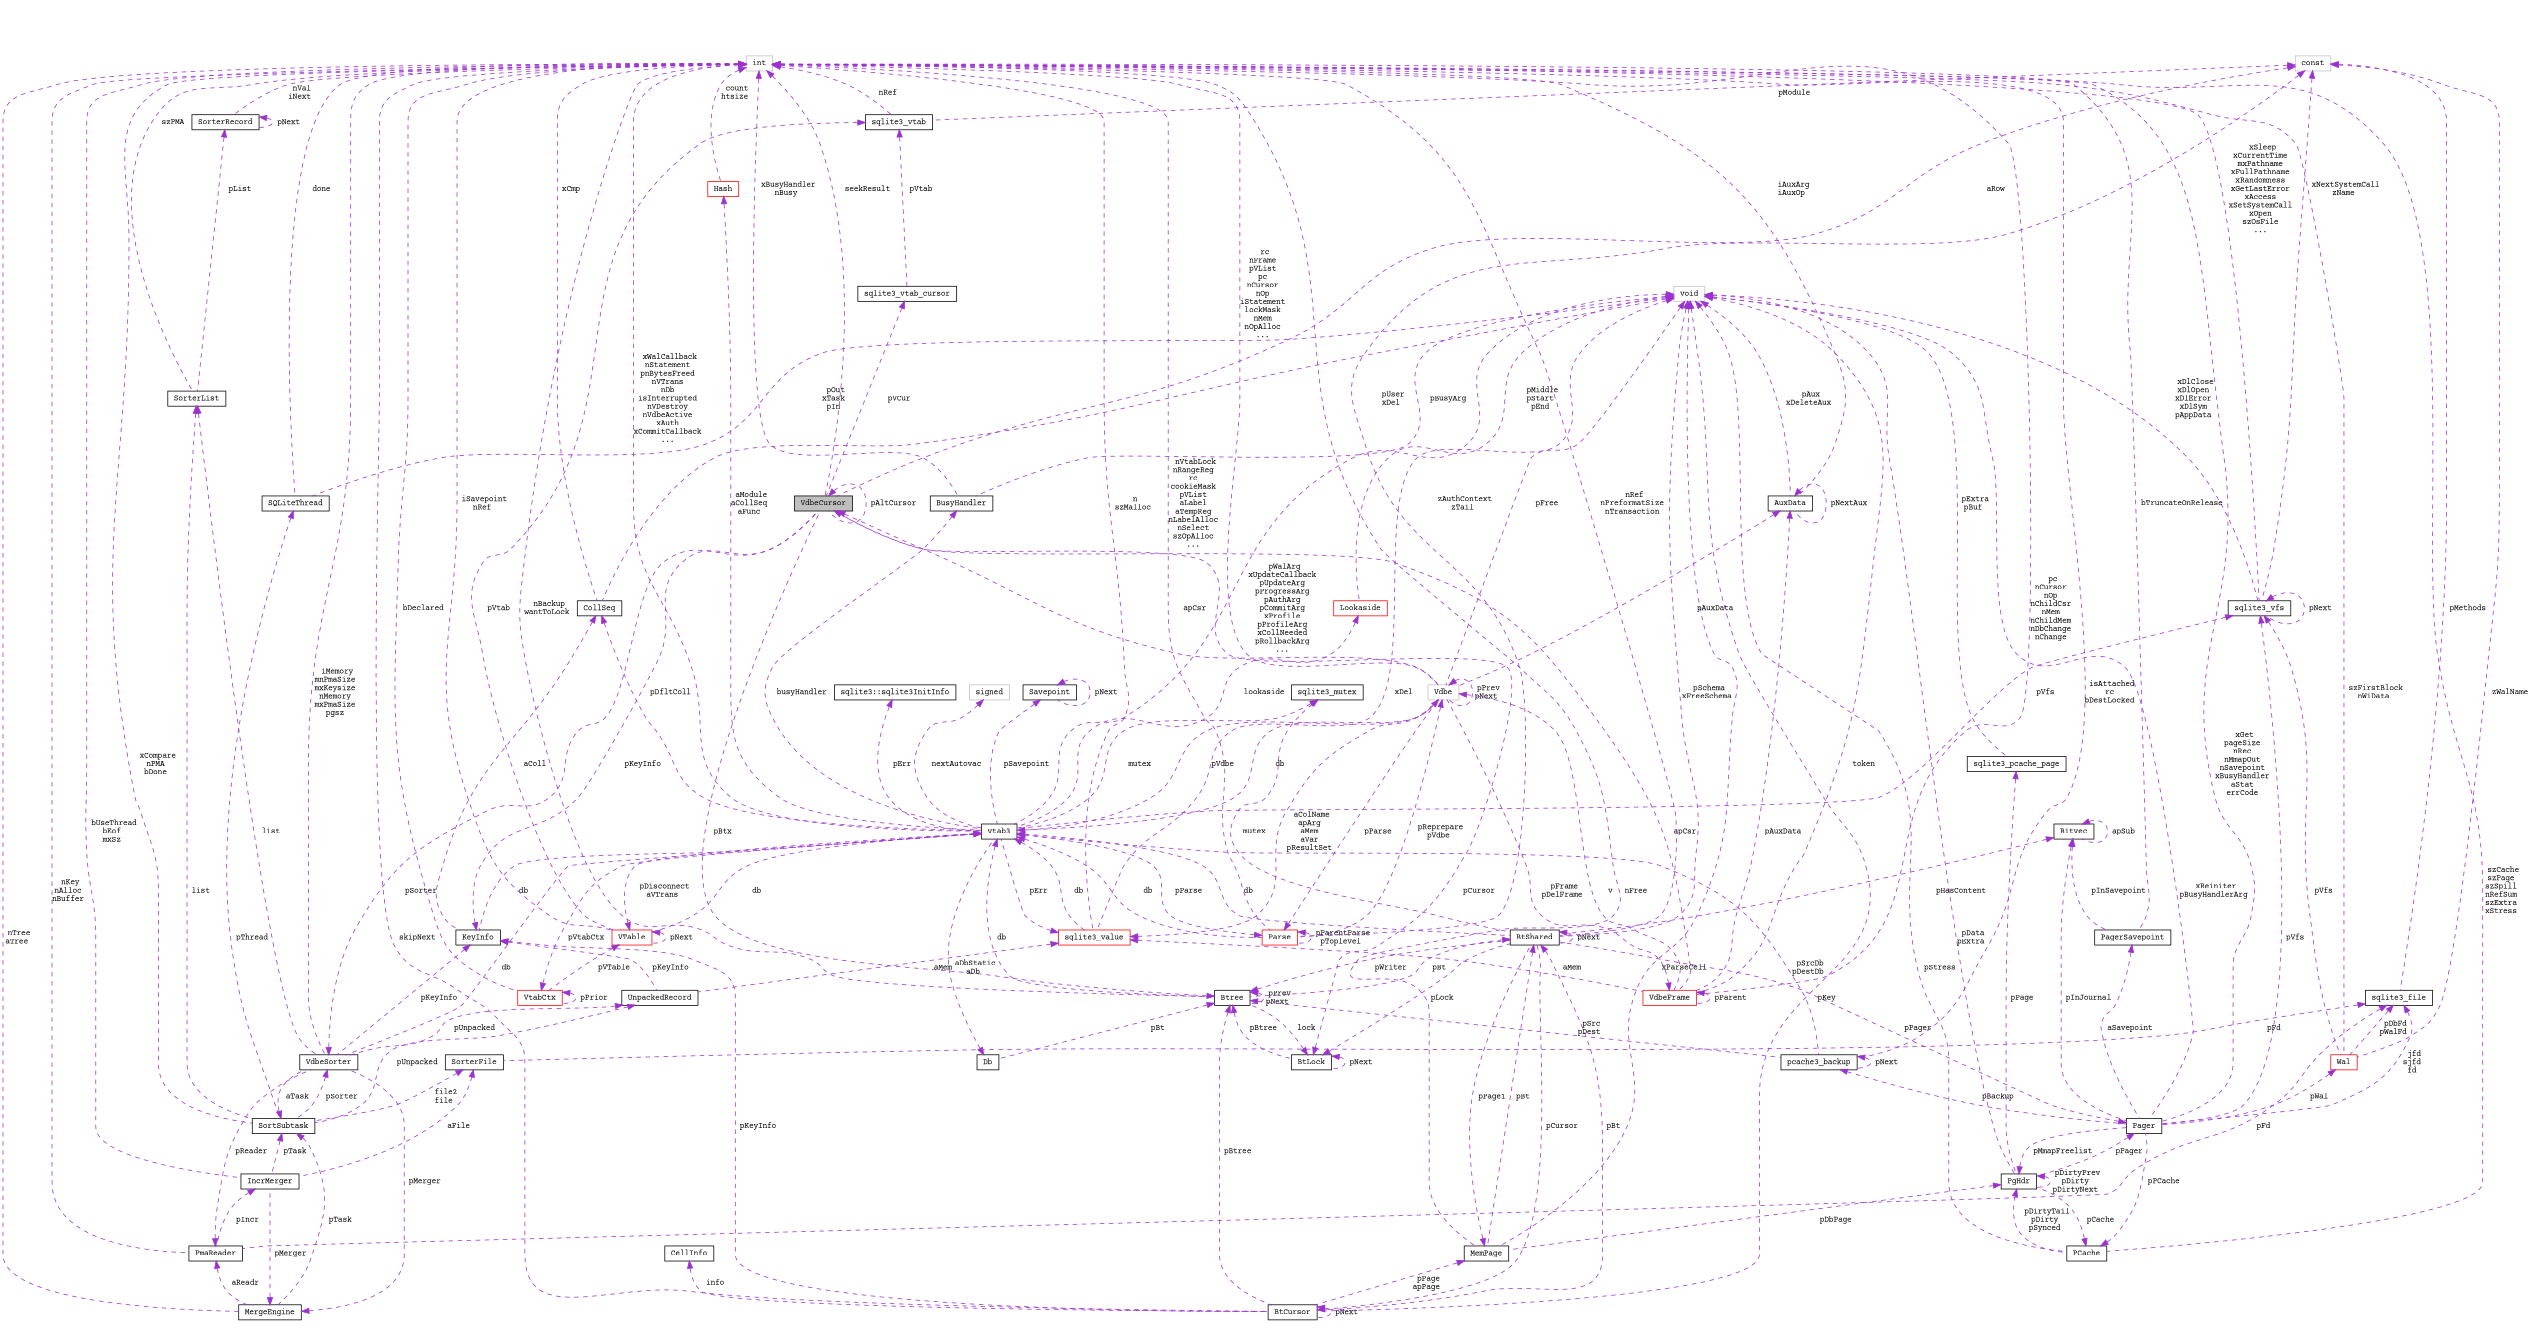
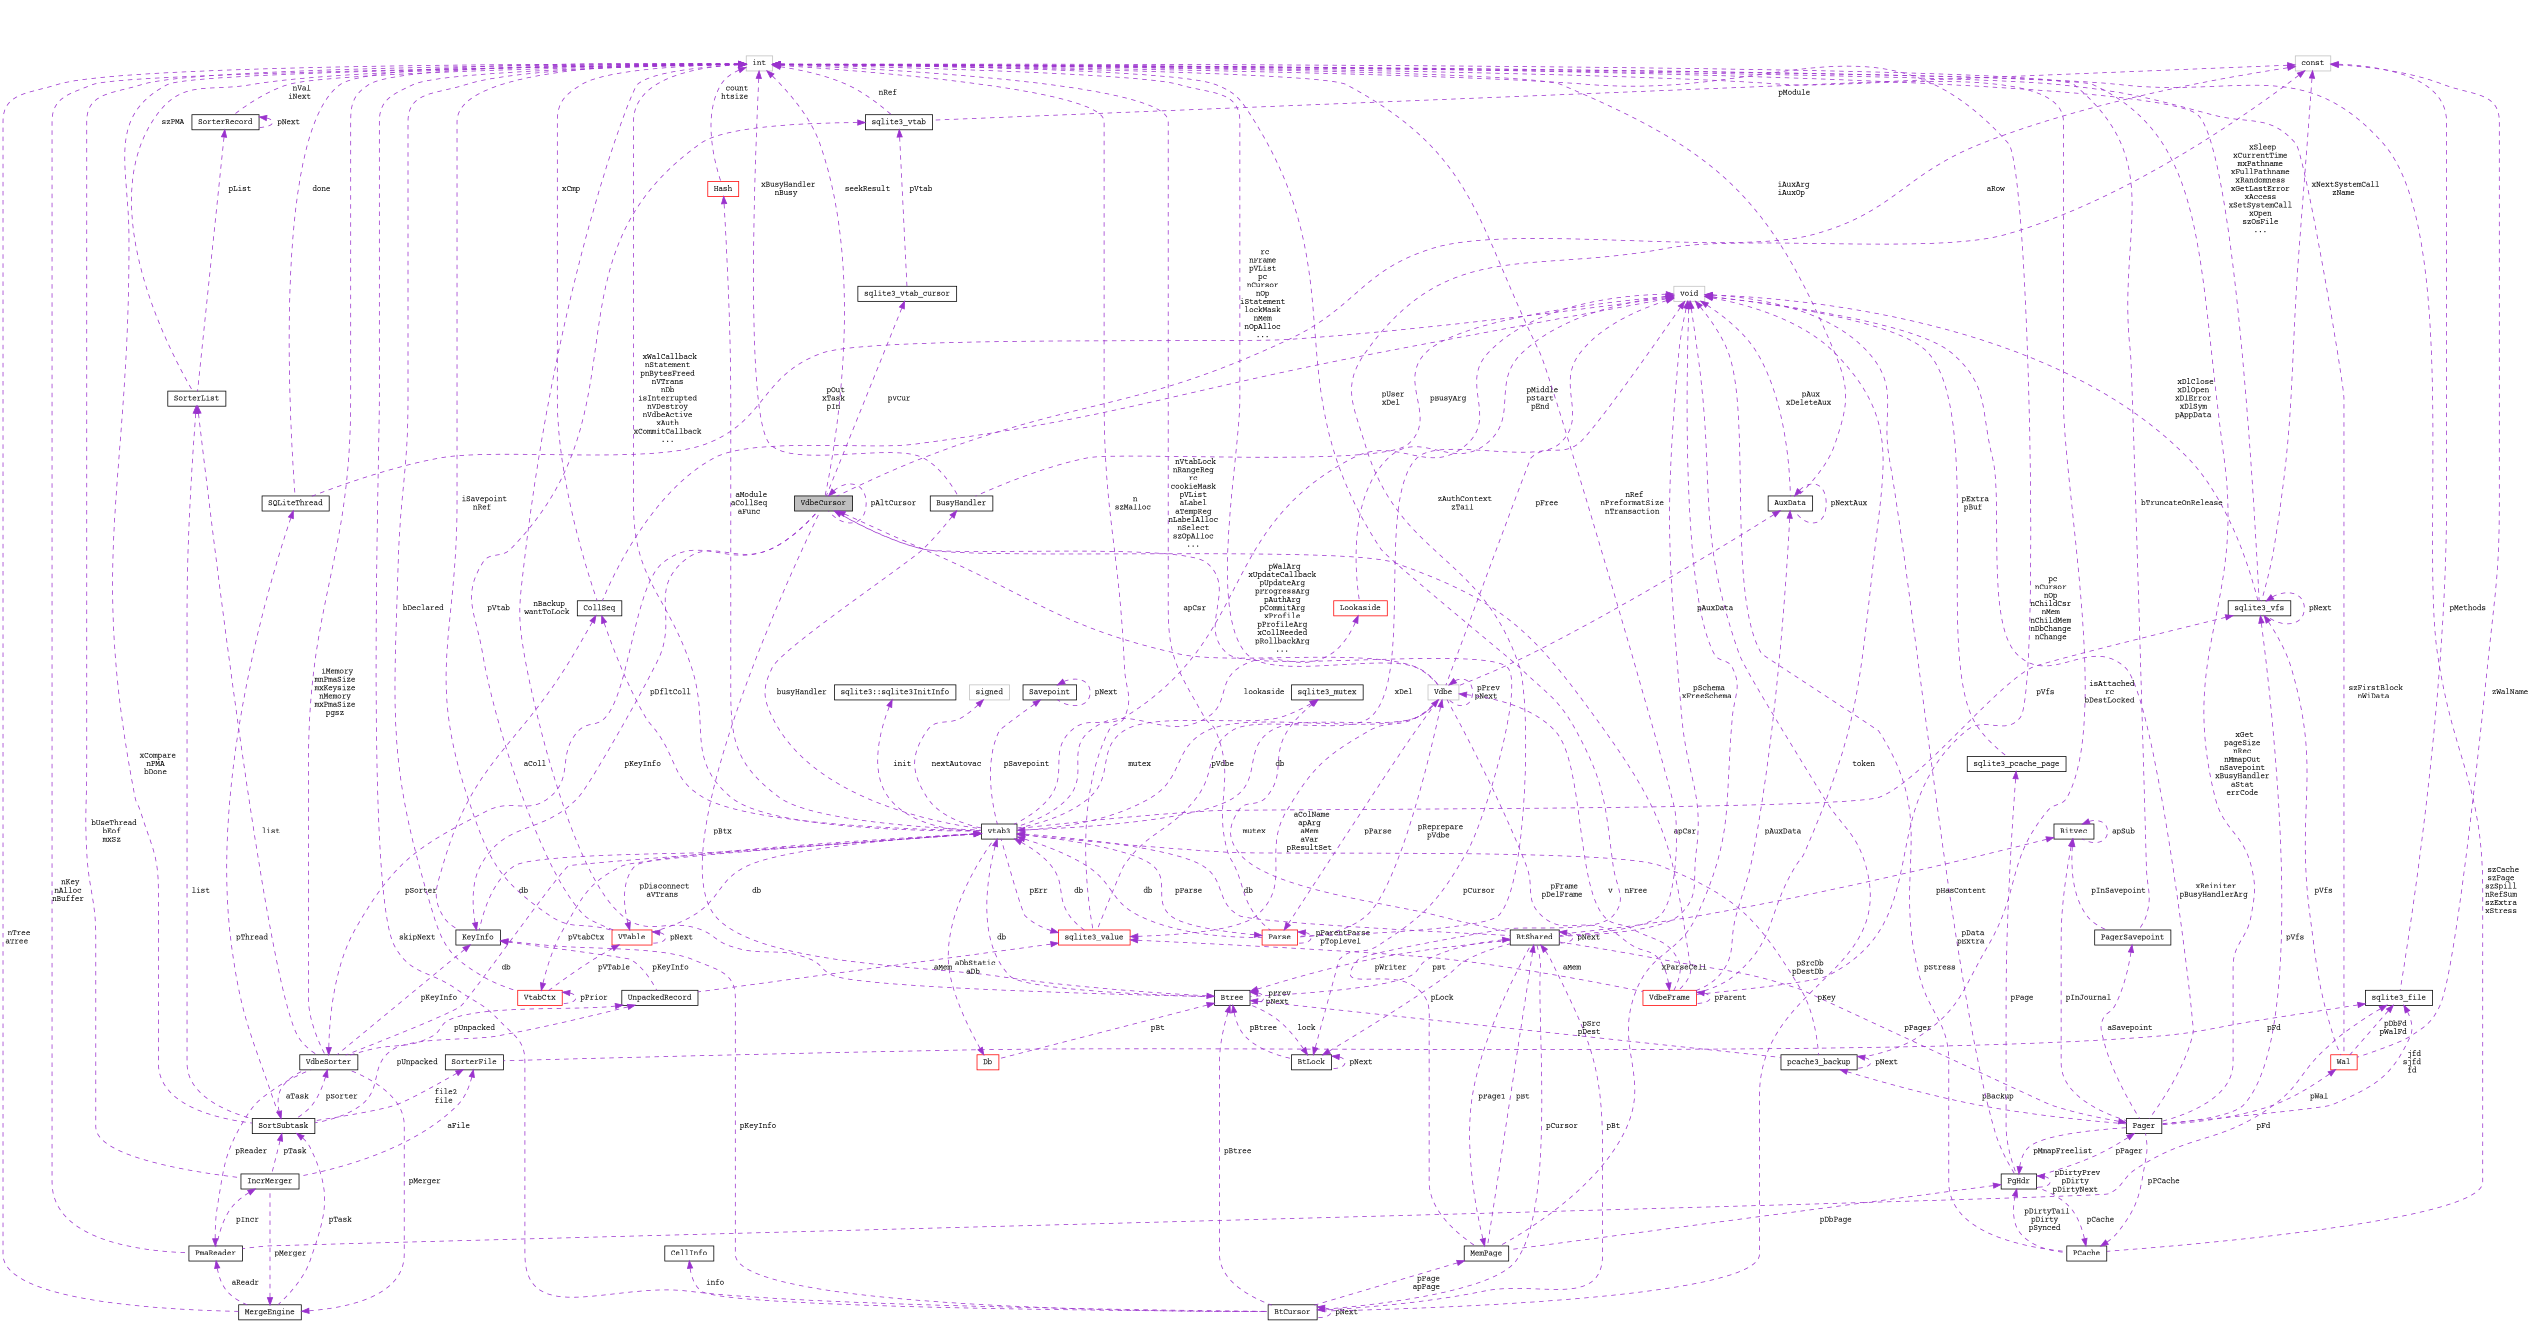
(900, 764) -> (900, 764)
(988, 1062) -> (988, 1062)
